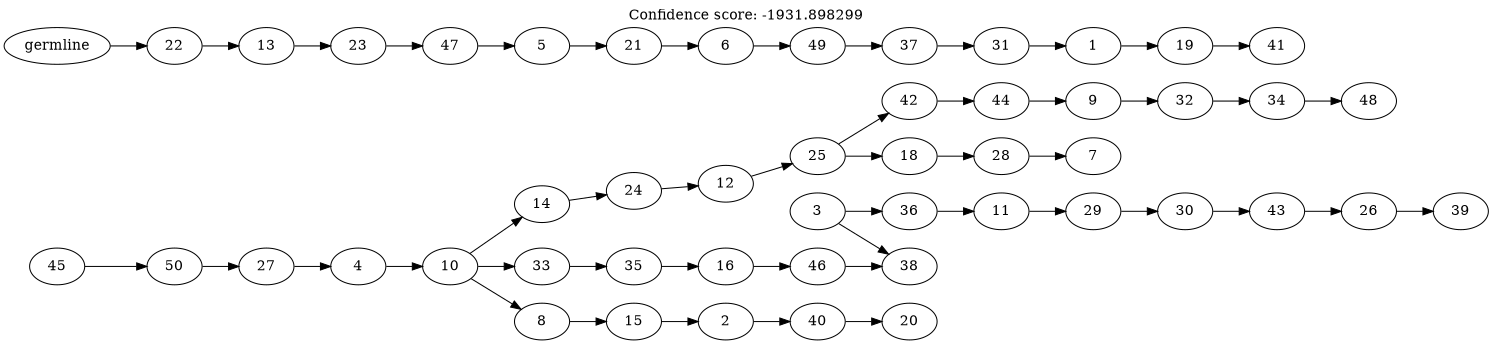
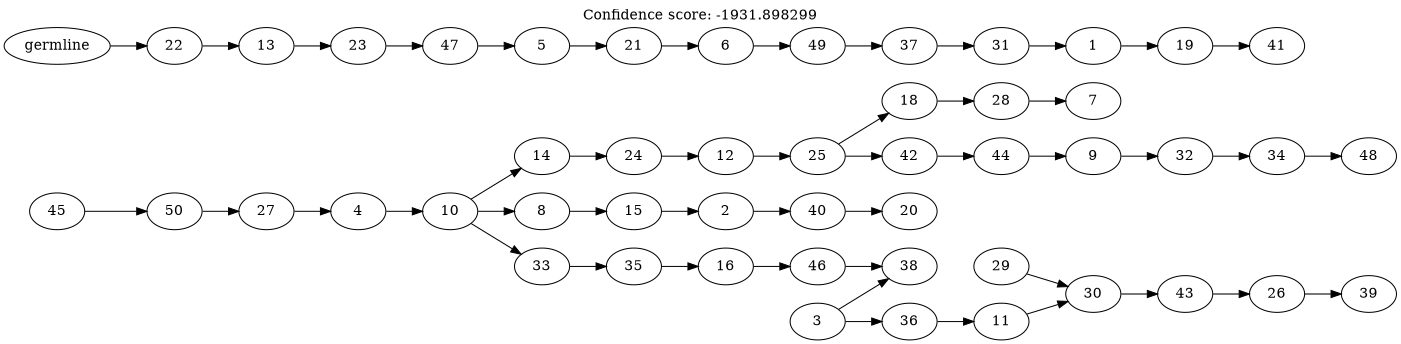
(1042, 211) -> (1043, 309)
